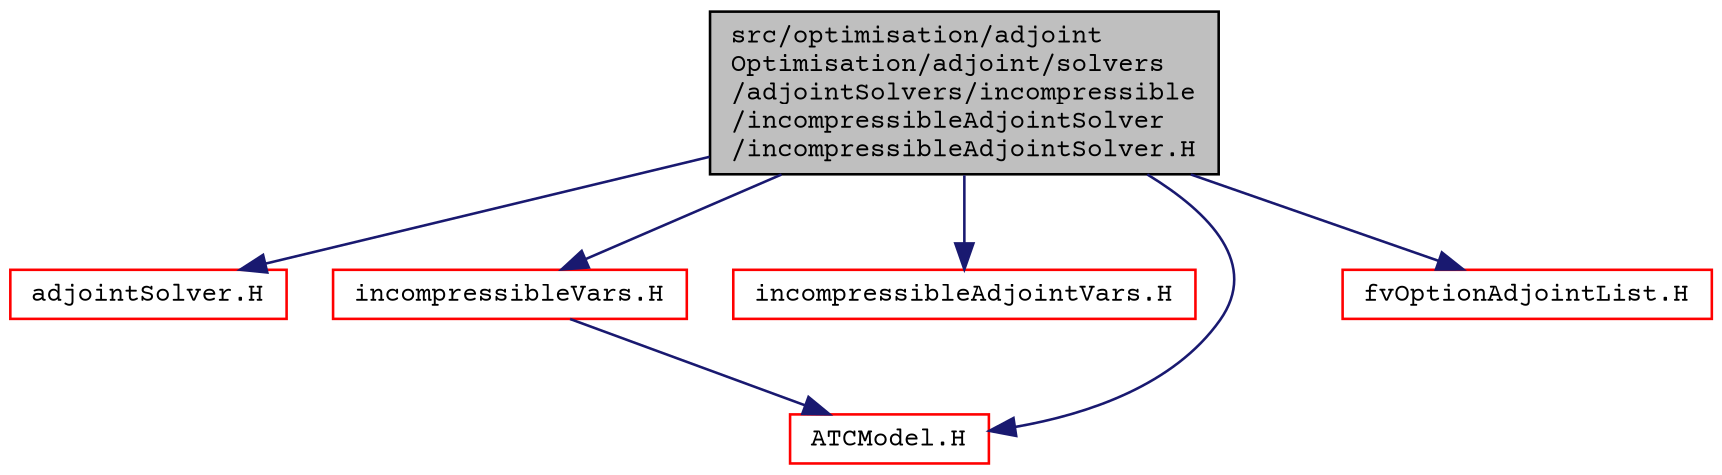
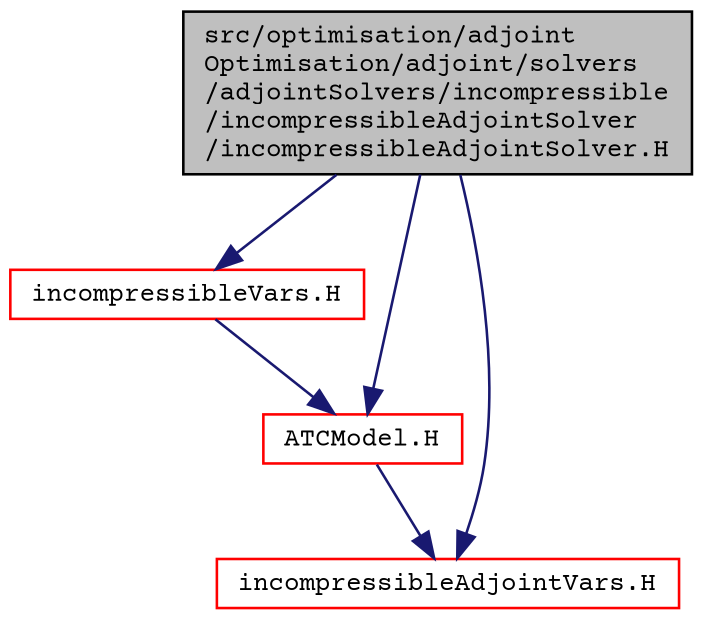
(148, 294) -> none
(1527, 294) -> none
none -> (399, 500)
